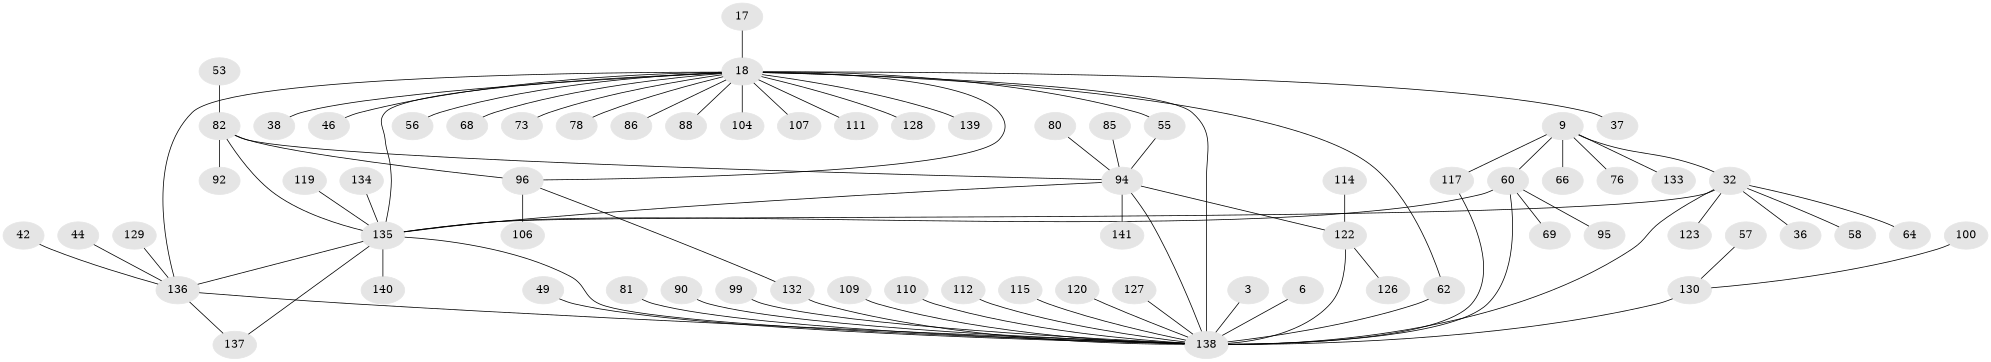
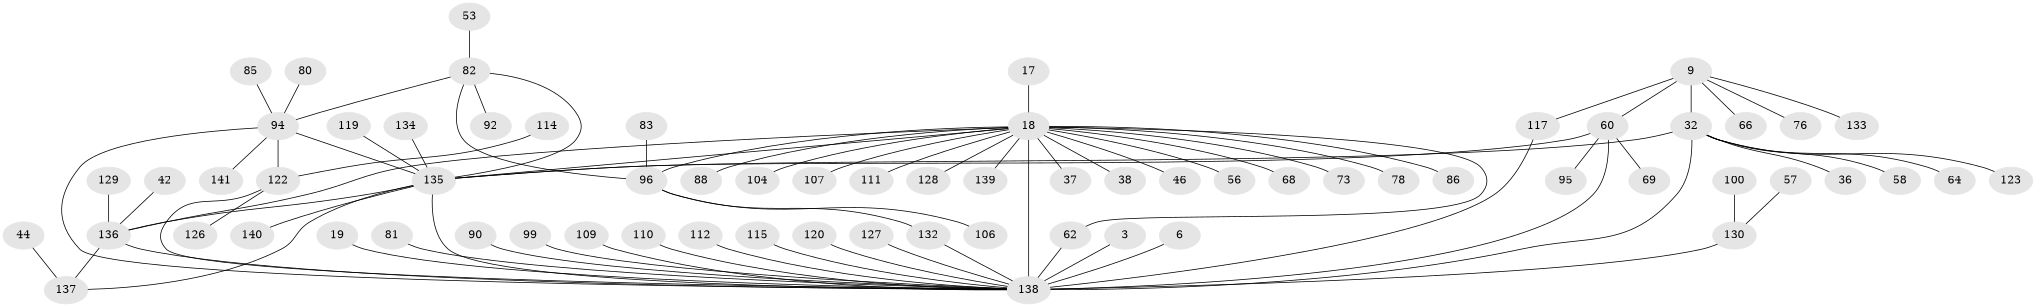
none -> (647, 126)
(1165, 126) -> none
(128, 263) -> (45, 263)
(543, 290) -> (337, 236)
